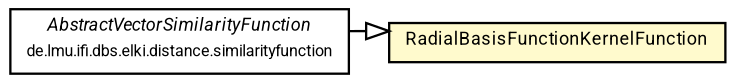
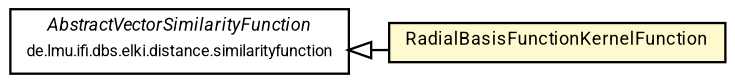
(357, 31) -> (380, 50)
